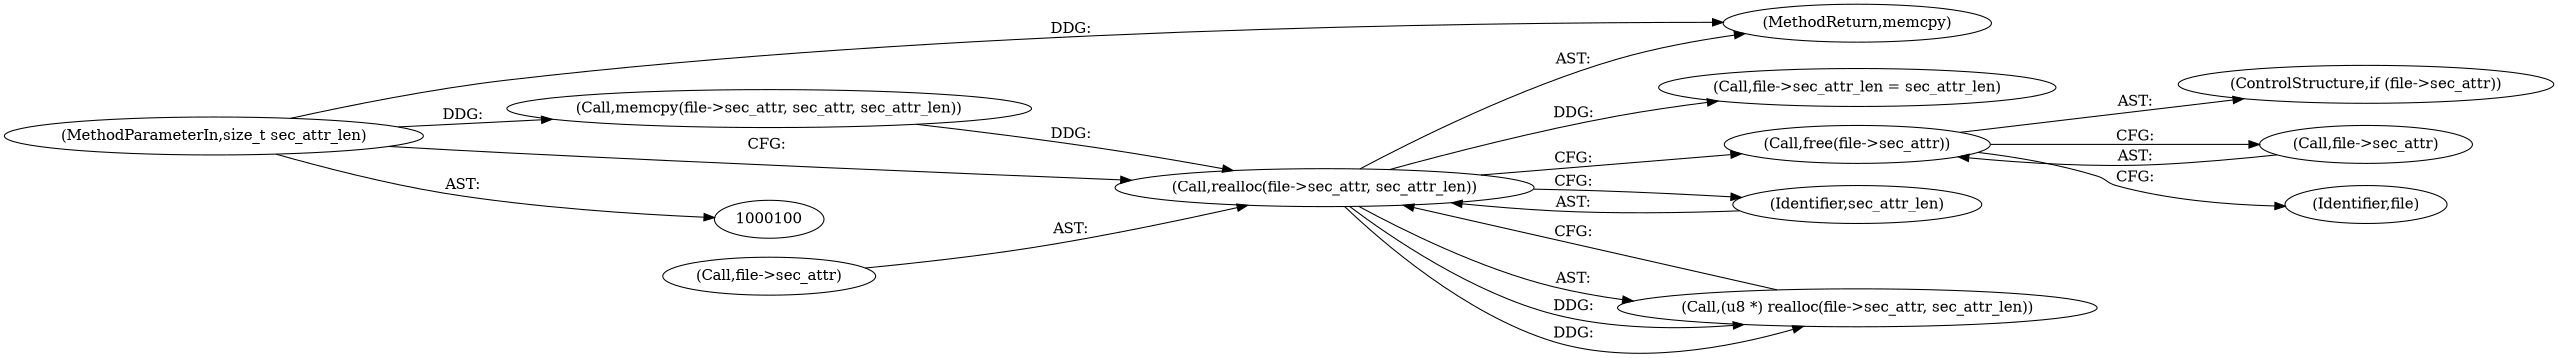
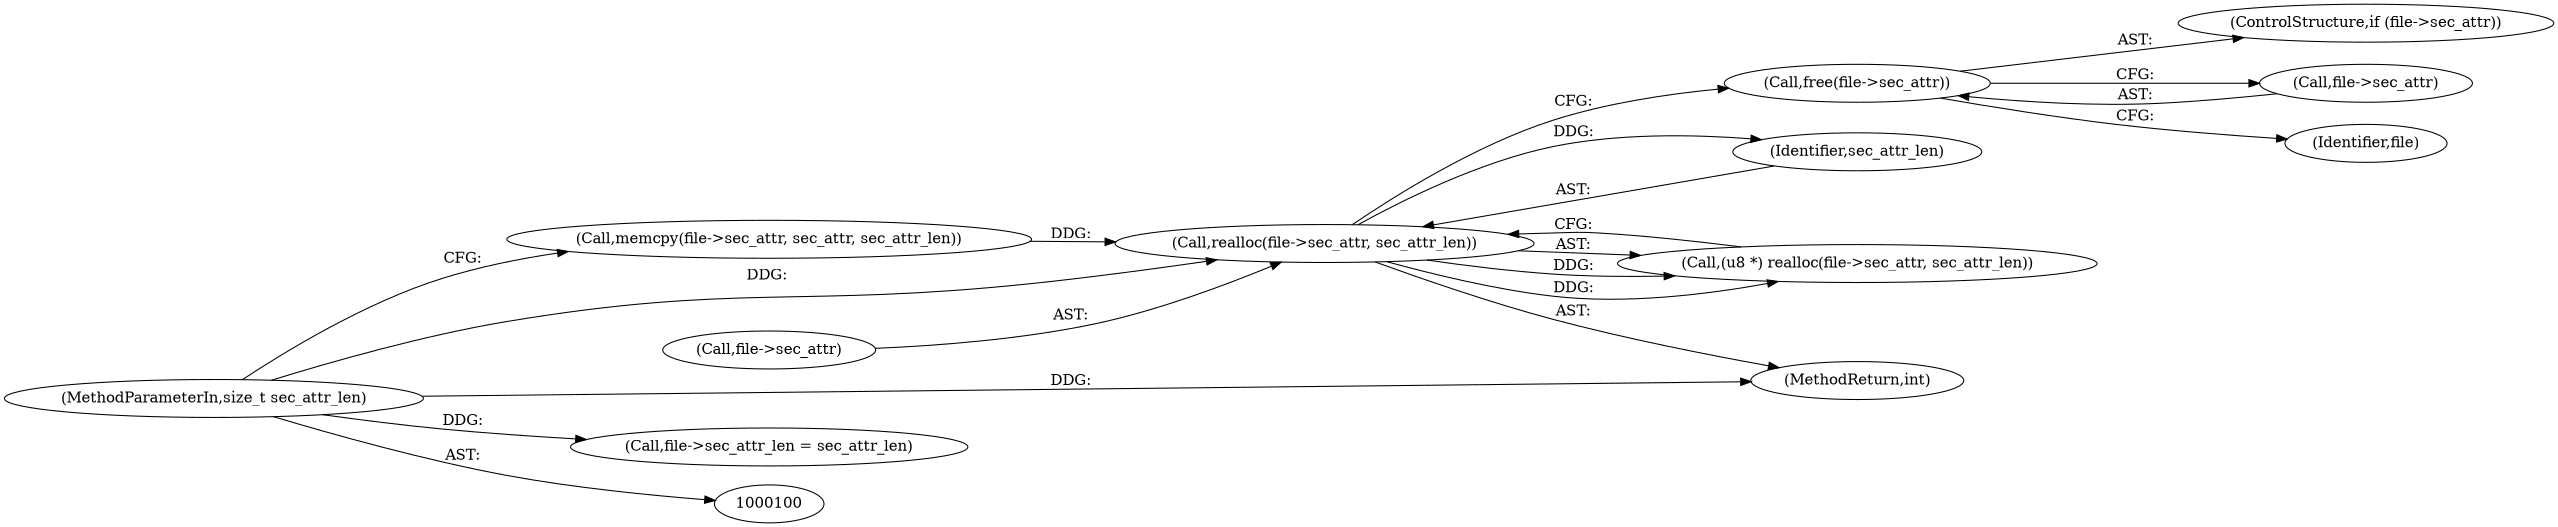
(1857, 23) -> (1857, 381)
(465, 115) -> (465, 259)
(1547, 130) -> (449, 430)
(769, 145) -> (769, 276)
(1576, 182) -> (1576, 132)
